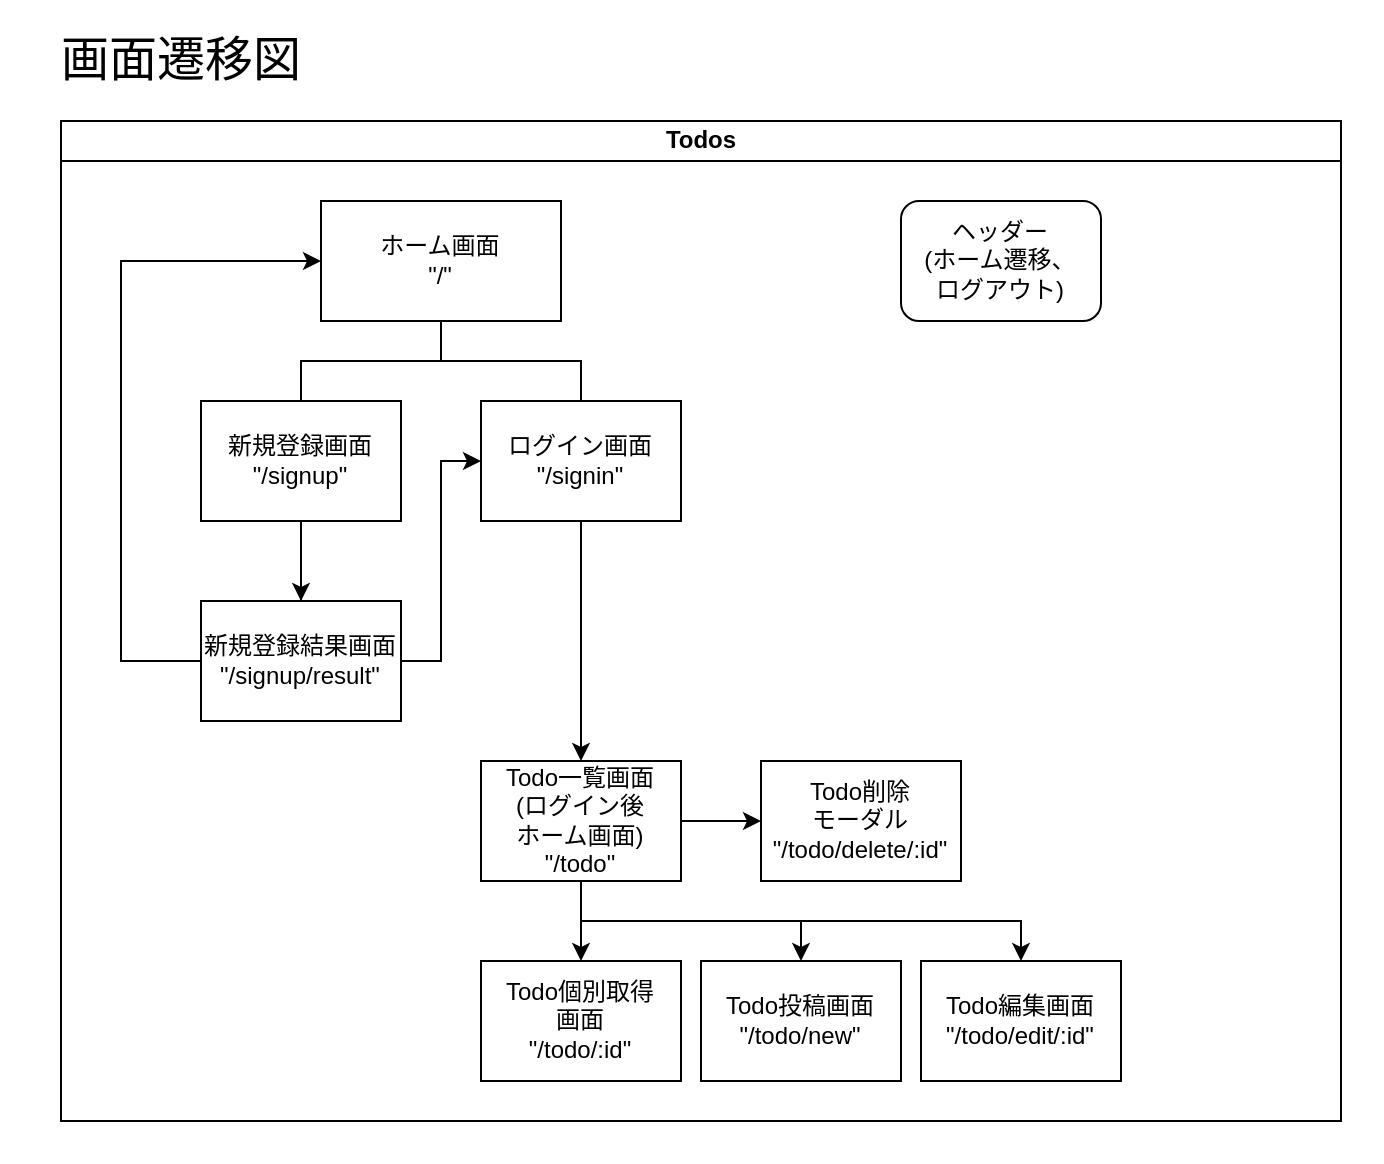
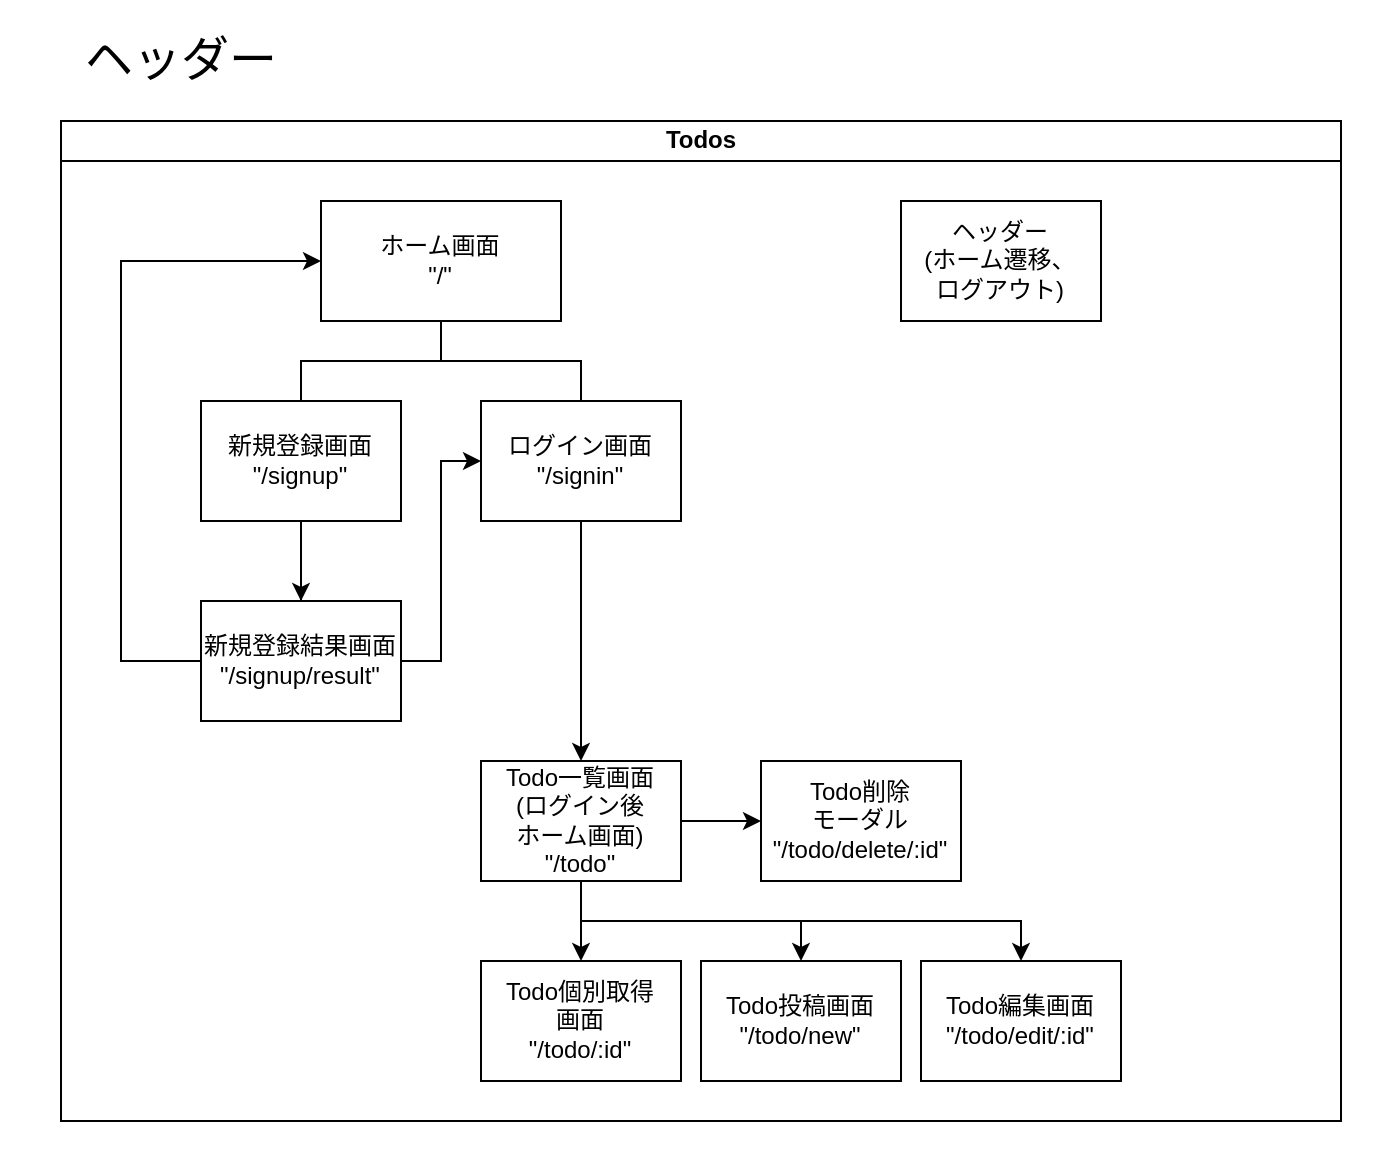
(182, 61) -> (182, 61)
(1001, 261) -> (1001, 261)
